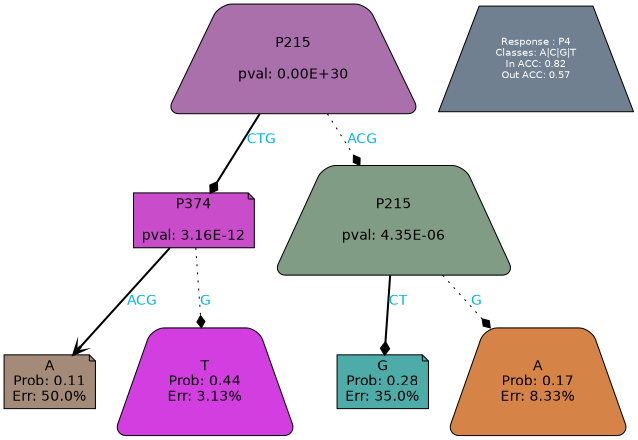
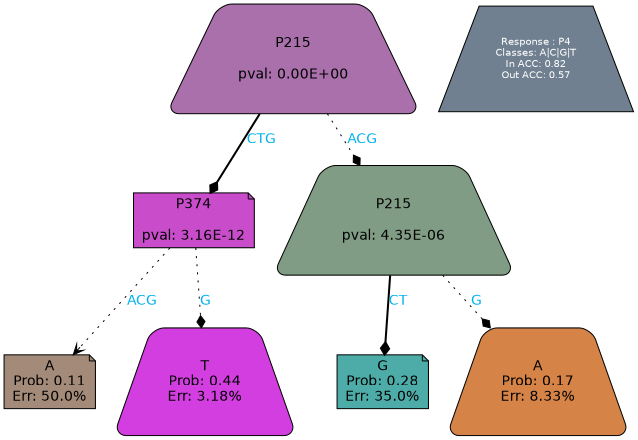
(293, 59) -> (293, 59)
(125, 298) -> (125, 298)
(205, 382) -> (205, 382)
